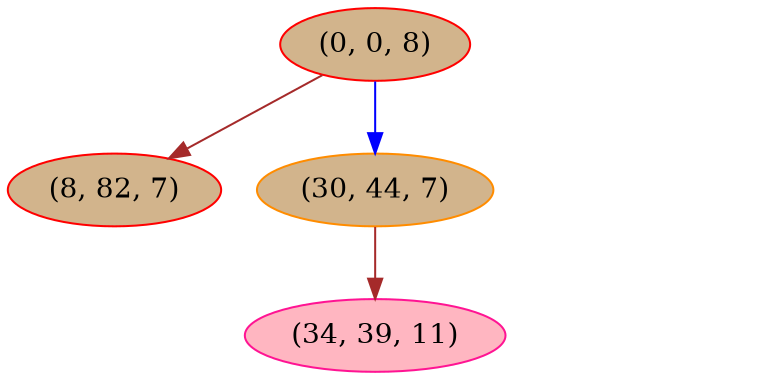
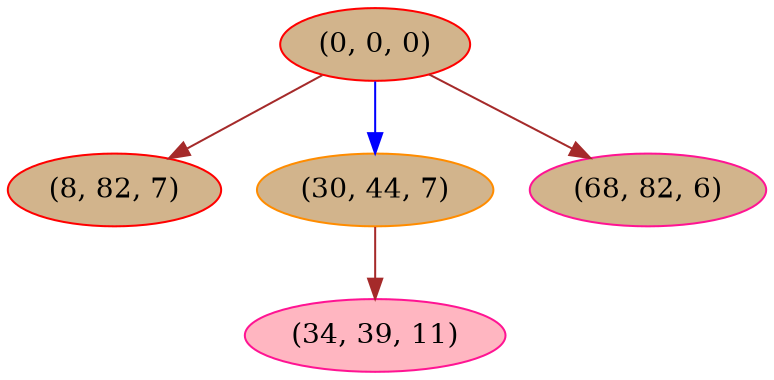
(375, 44) -> (375, 44)
none -> (648, 190)
